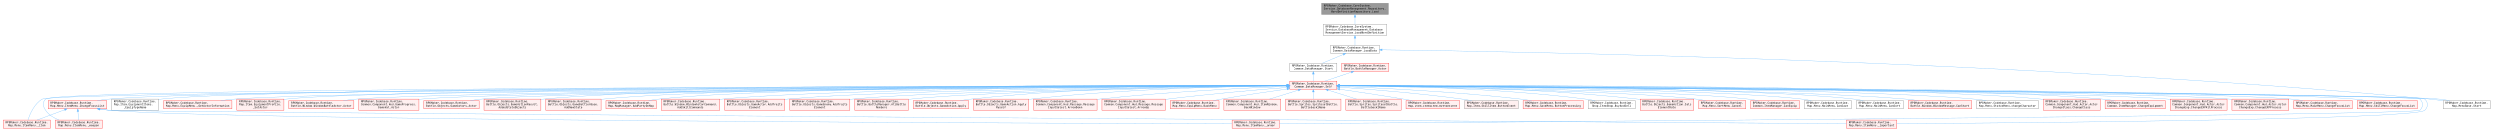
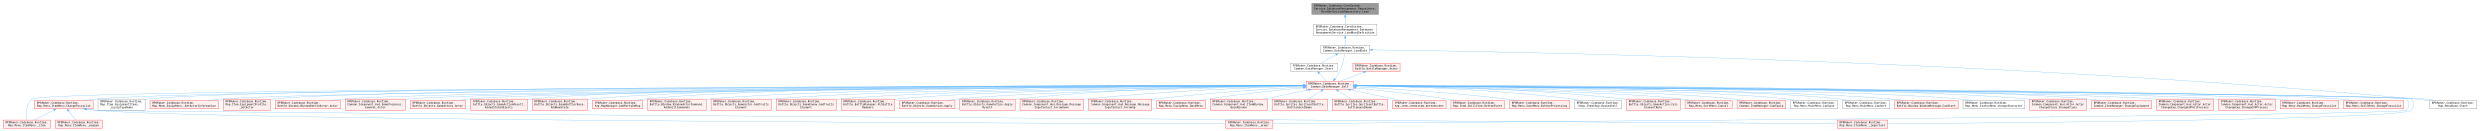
(334, 91) -> (1342, 67)
(1491, 105) -> (1478, 105)
